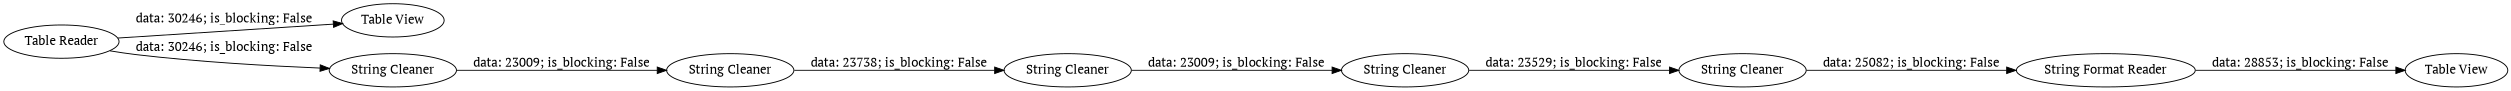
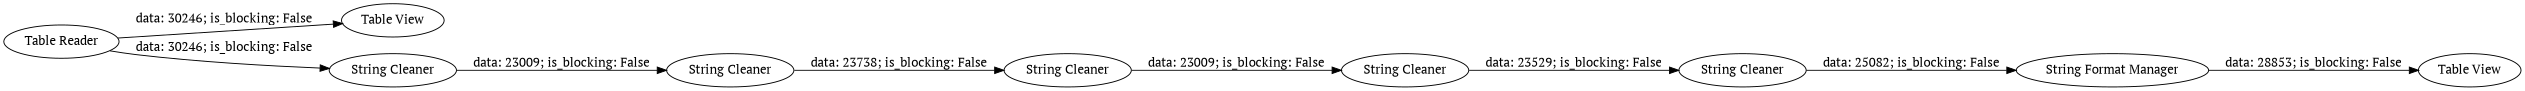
(2106, 70) -> (2112, 70)
